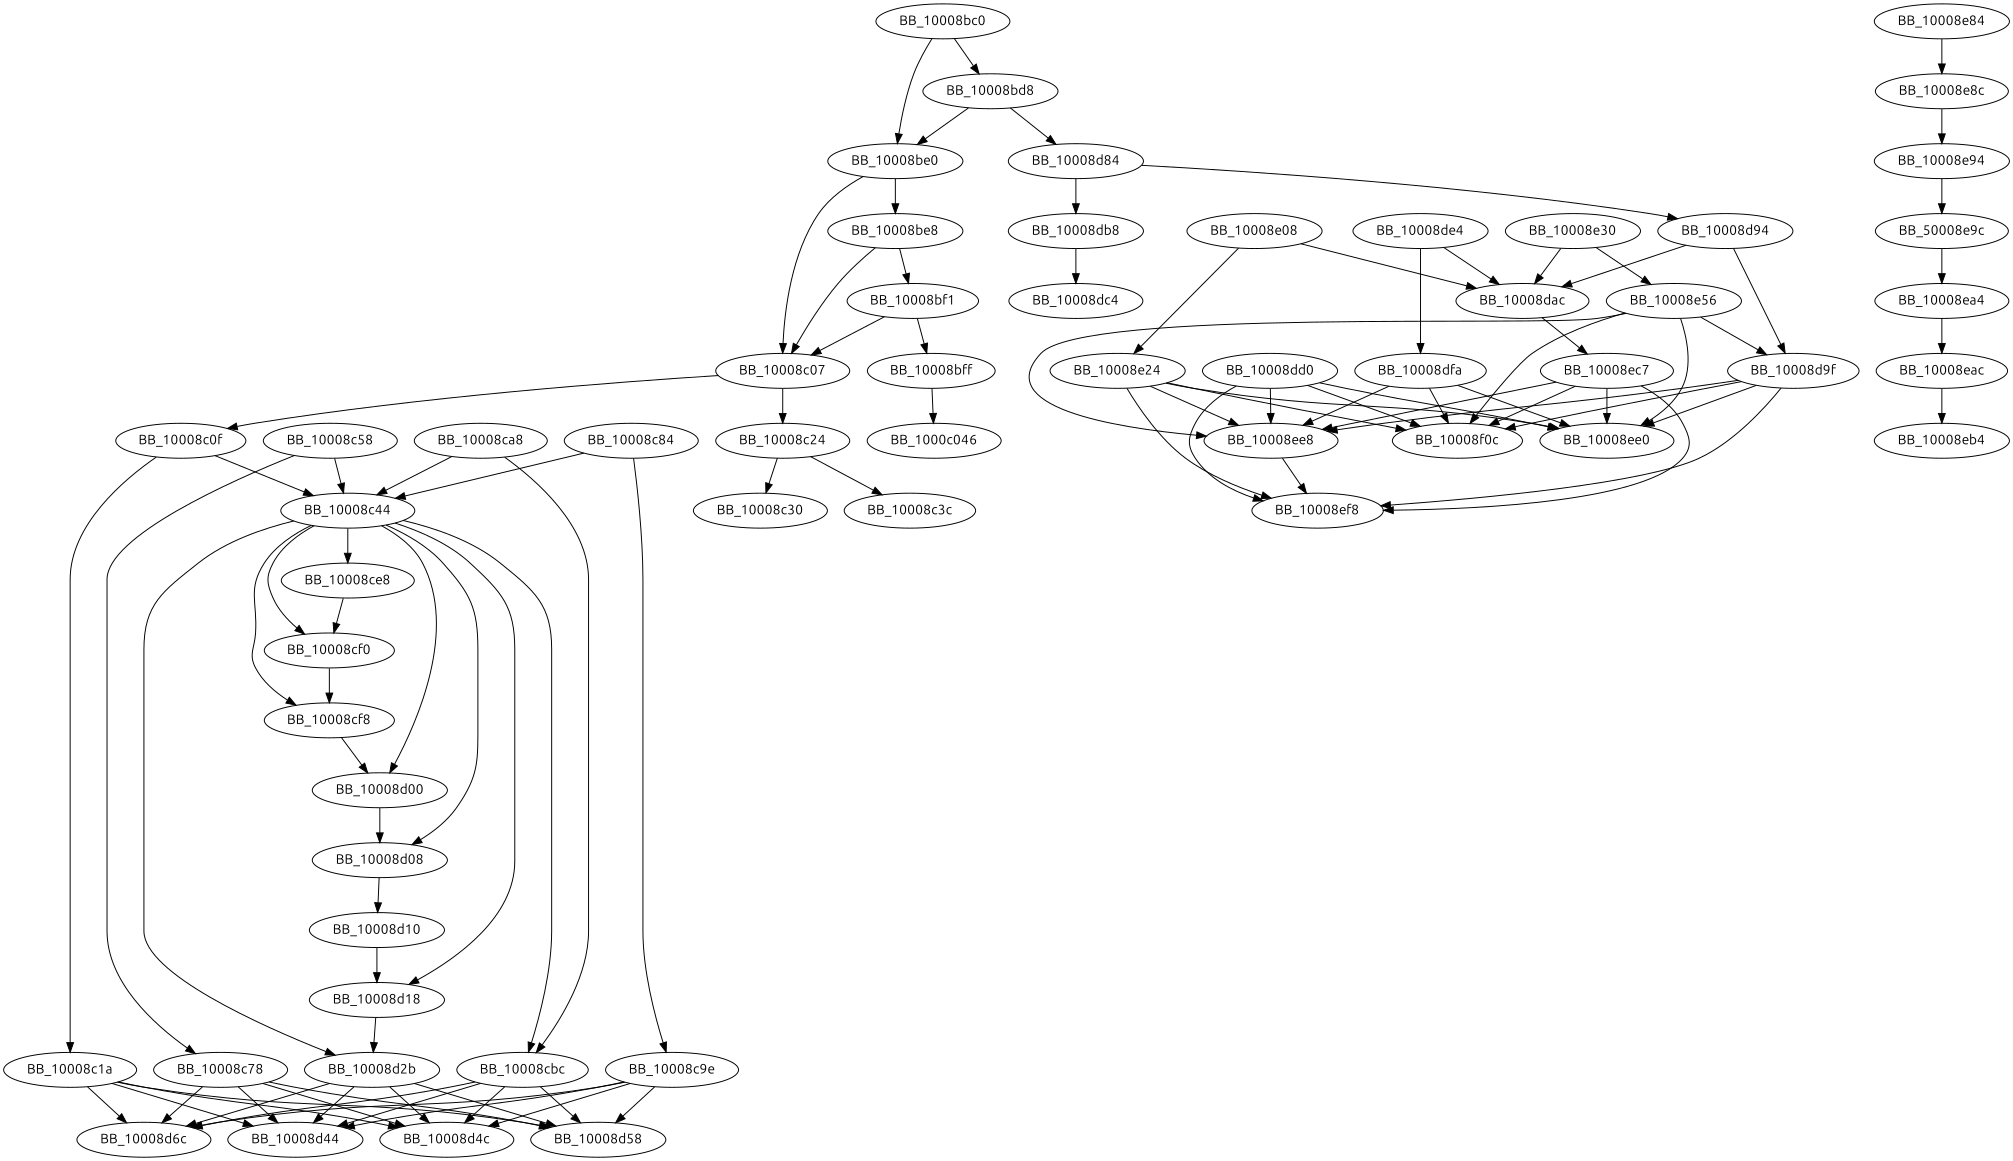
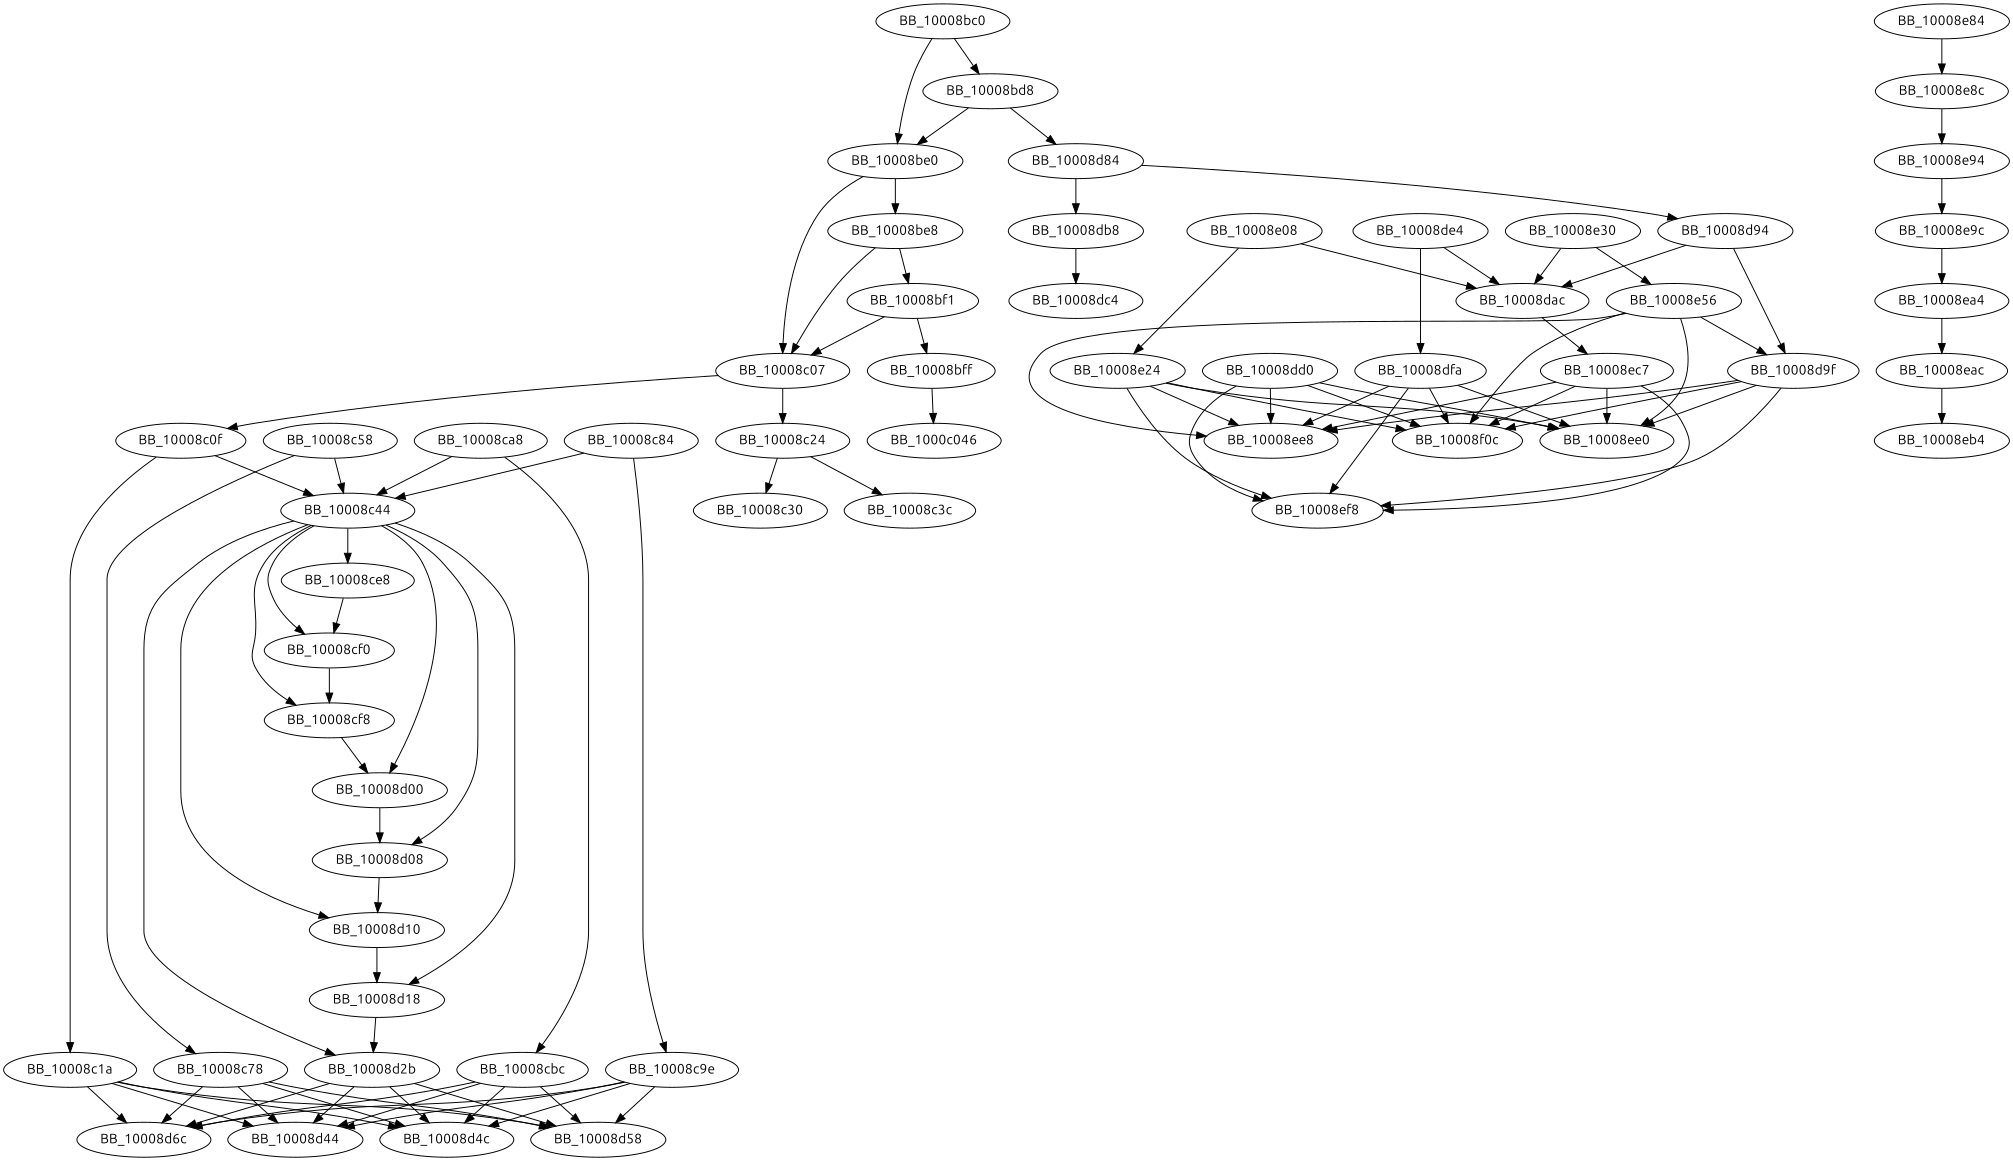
(1942, 231) -> (1942, 231)
(1292, 472) -> (1372, 437)
(552, 741) -> (181, 725)
